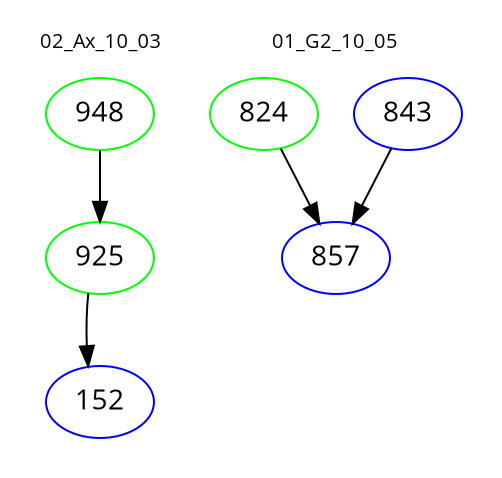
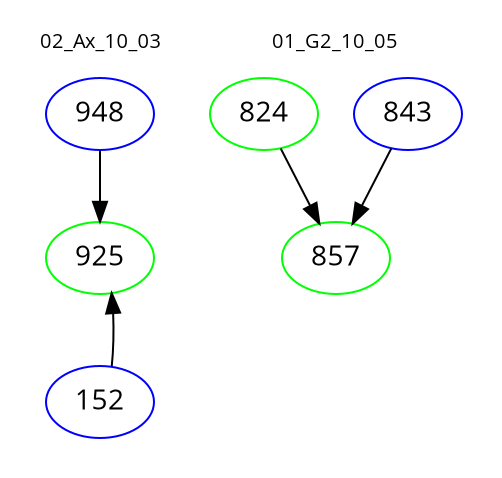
(100, 114) -> (100, 114)
(336, 258) -> (336, 258)
(87, 320) -> (113, 340)
